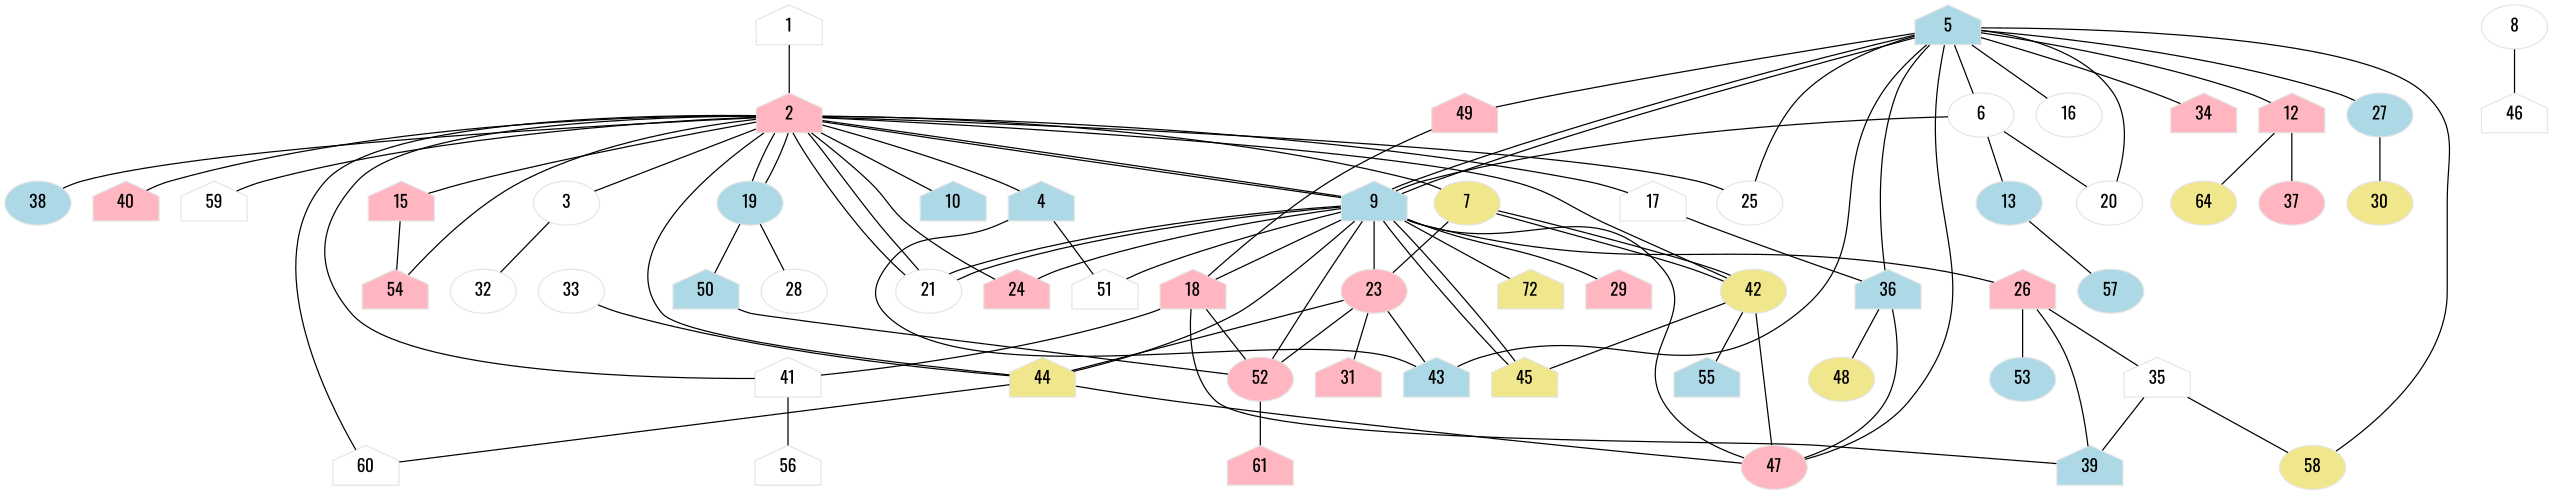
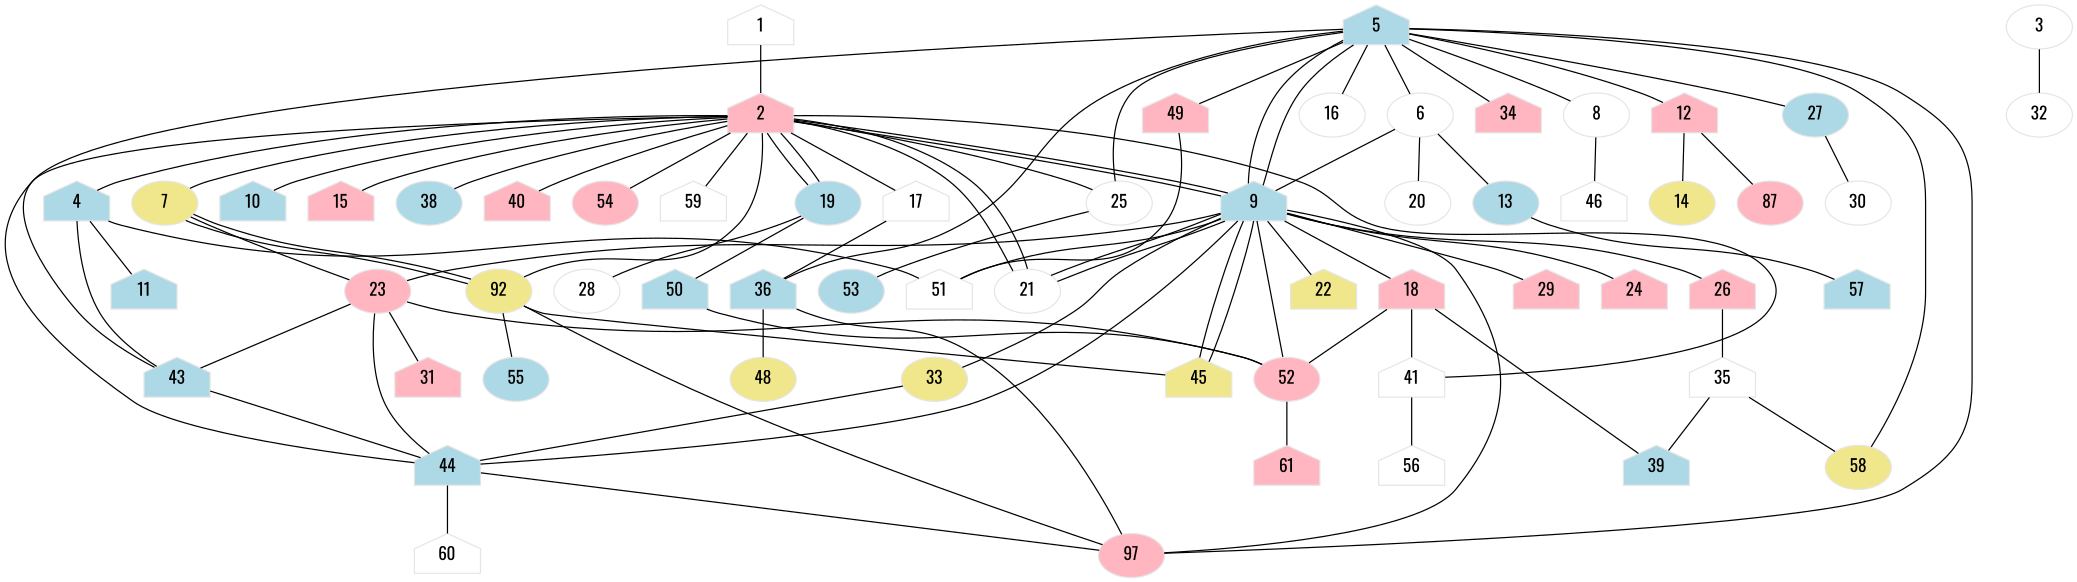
(2106, 84) -> (1491, 69)
(675, 160) -> none
(329, 179) -> none
(1324, 185) -> (1067, 260)
(2204, 203) -> (1682, 203)
(2292, 203) -> (1770, 203)
(2380, 203) -> (1858, 203)
(897, 214) -> none
(398, 246) -> none
none -> (144, 291)
(395, 291) -> (605, 203)
(571, 291) -> (934, 379)
(1531, 291) -> (1324, 291)
(1753, 291) -> (499, 291)
(2111, 291) -> (1857, 291)
none -> (1093, 296)
(2023, 333) -> (945, 252)
(2073, 374) -> none
(1043, 379) -> (447, 467)
(1707, 379) -> (516, 379)
none -> (315, 424)
(1774, 467) -> (1131, 556)
